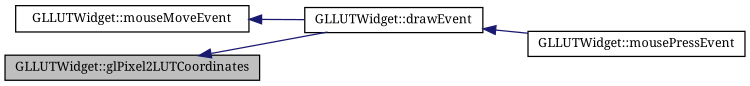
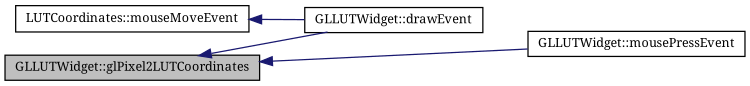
(132, 19) -> (132, 19)
(512, 32) -> (400, 55)
